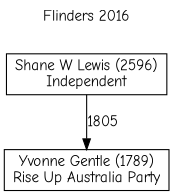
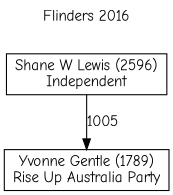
(103, 122) -> (103, 122)
